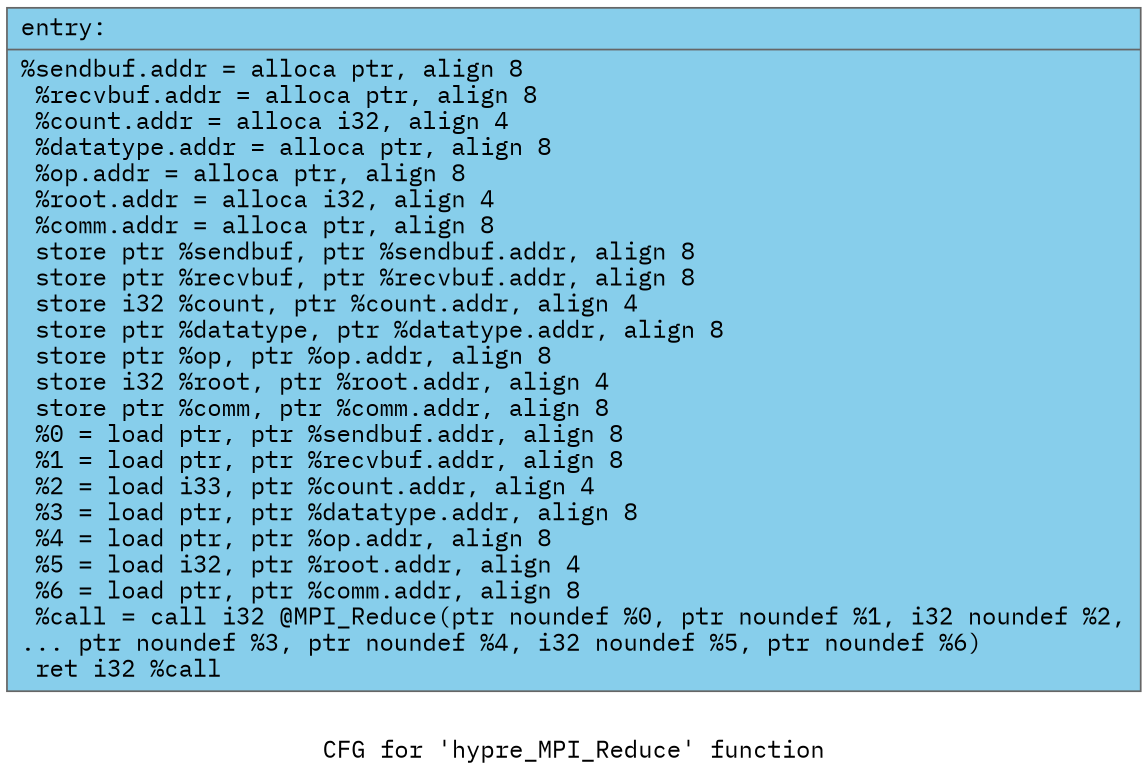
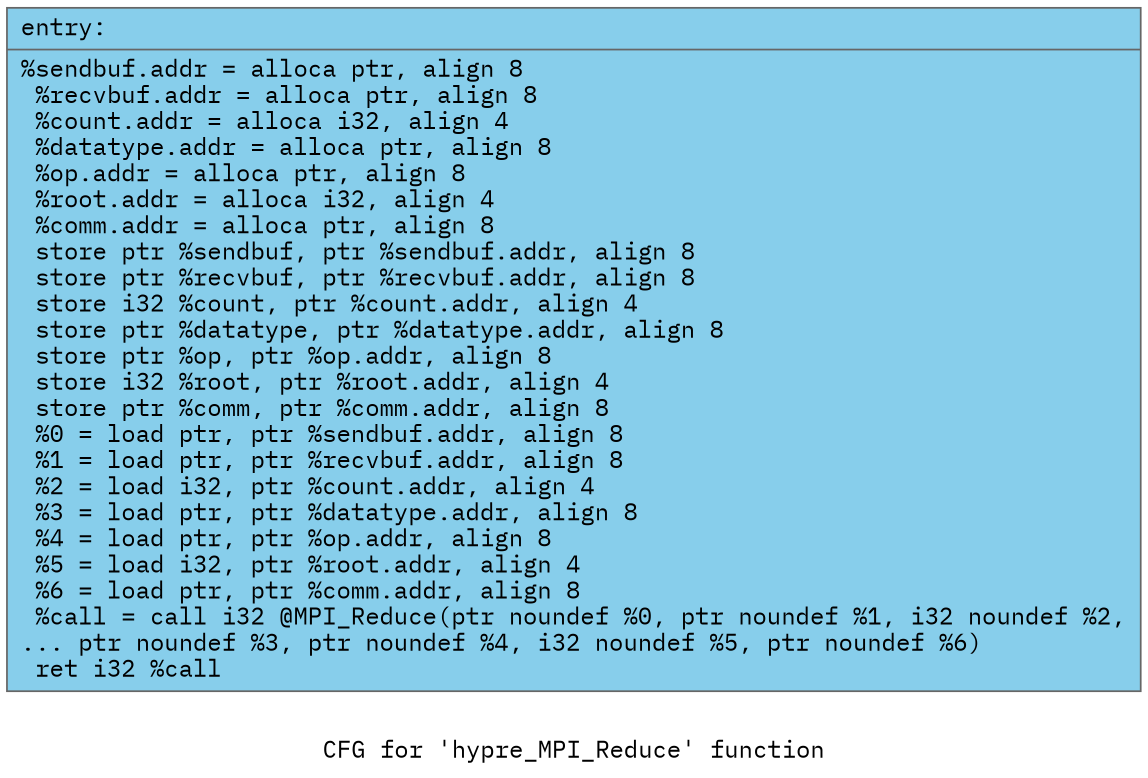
(309, 487) -> (309, 487)
